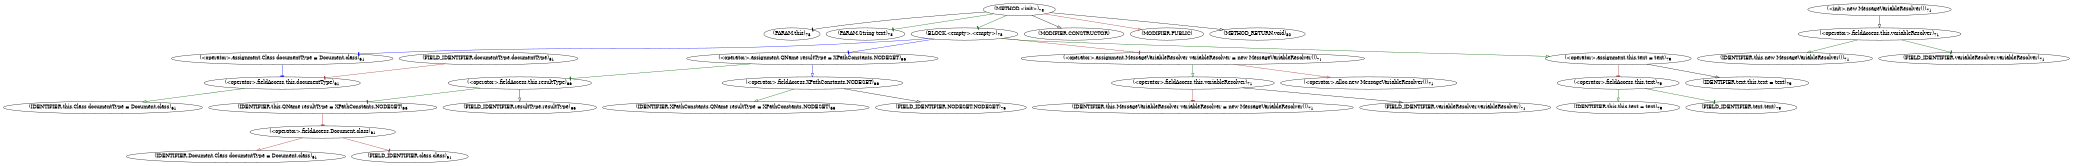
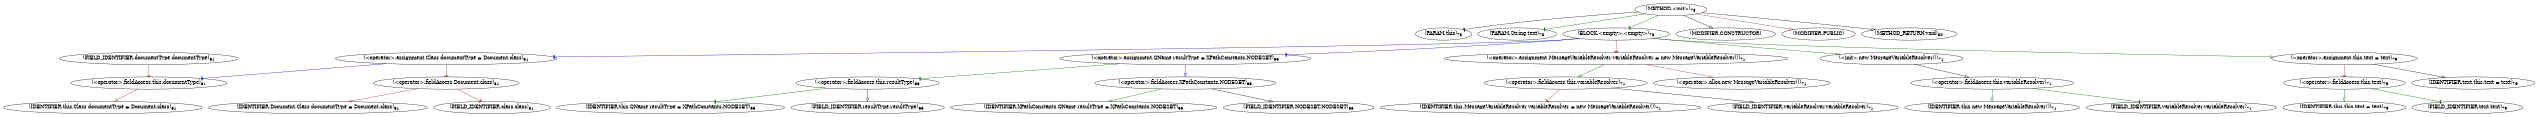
none -> (1745, 47)
(195, 95) -> (127, 94)
(1003, 107) -> (1351, 107)
(323, 119) -> (446, 70)
